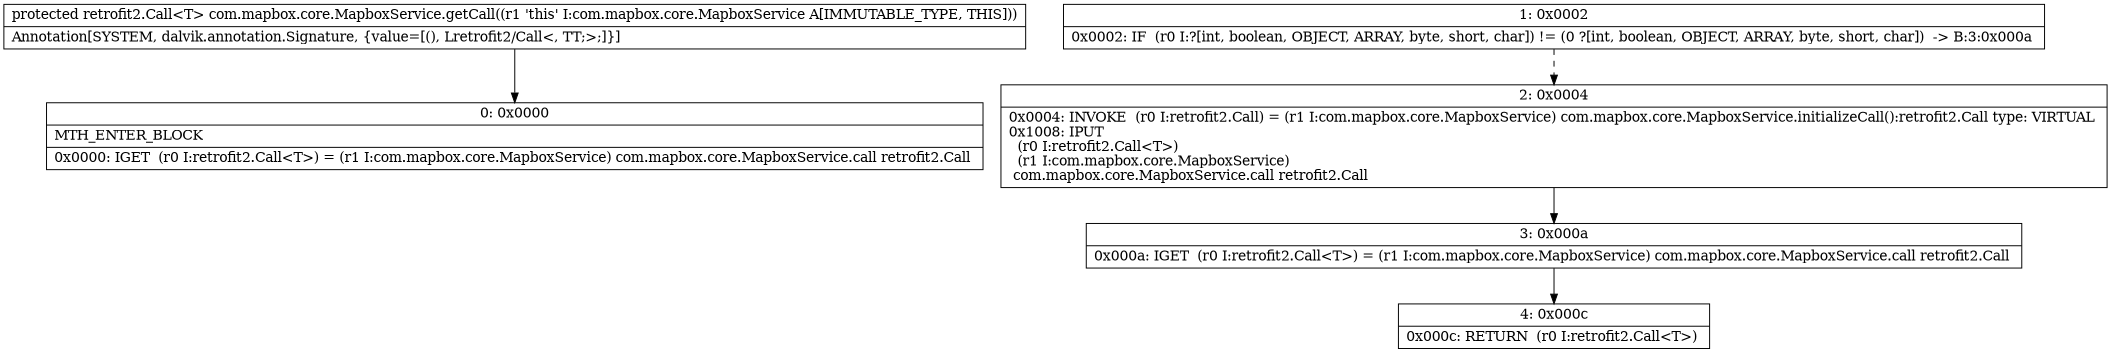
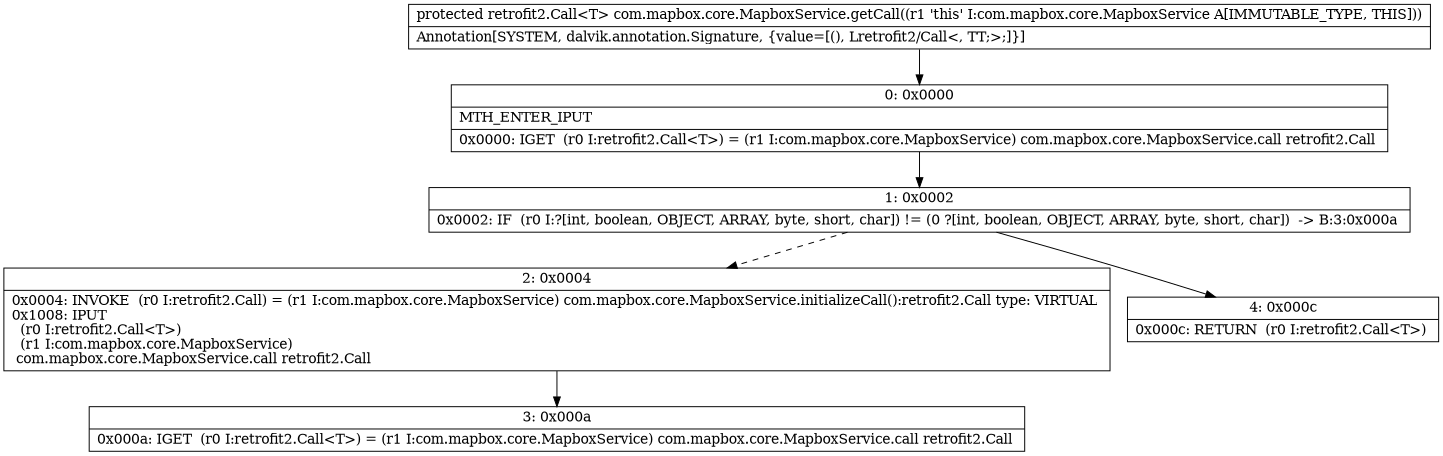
(129, 136) -> (525, 118)
none -> (920, 165)
(1554, 281) -> (1101, 262)
